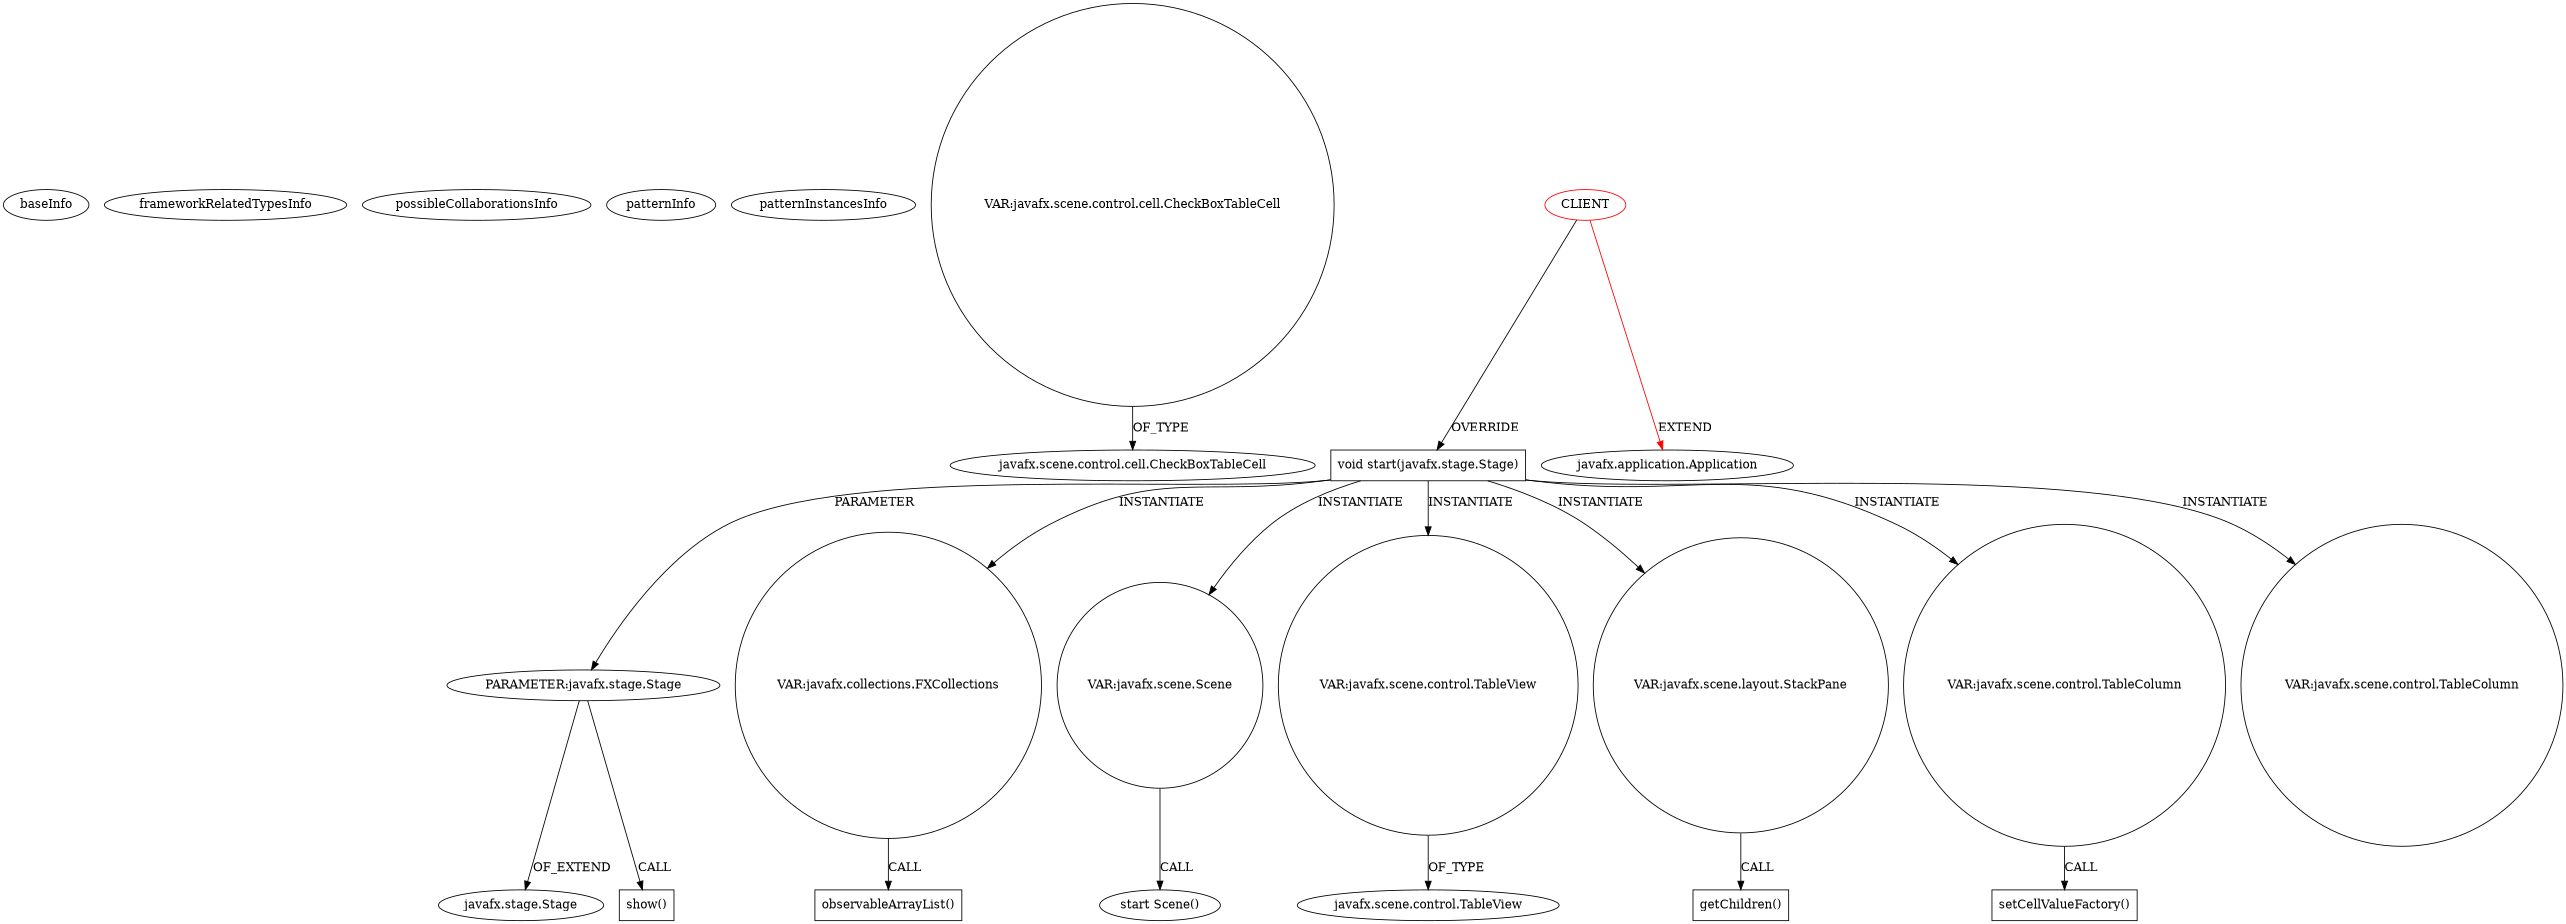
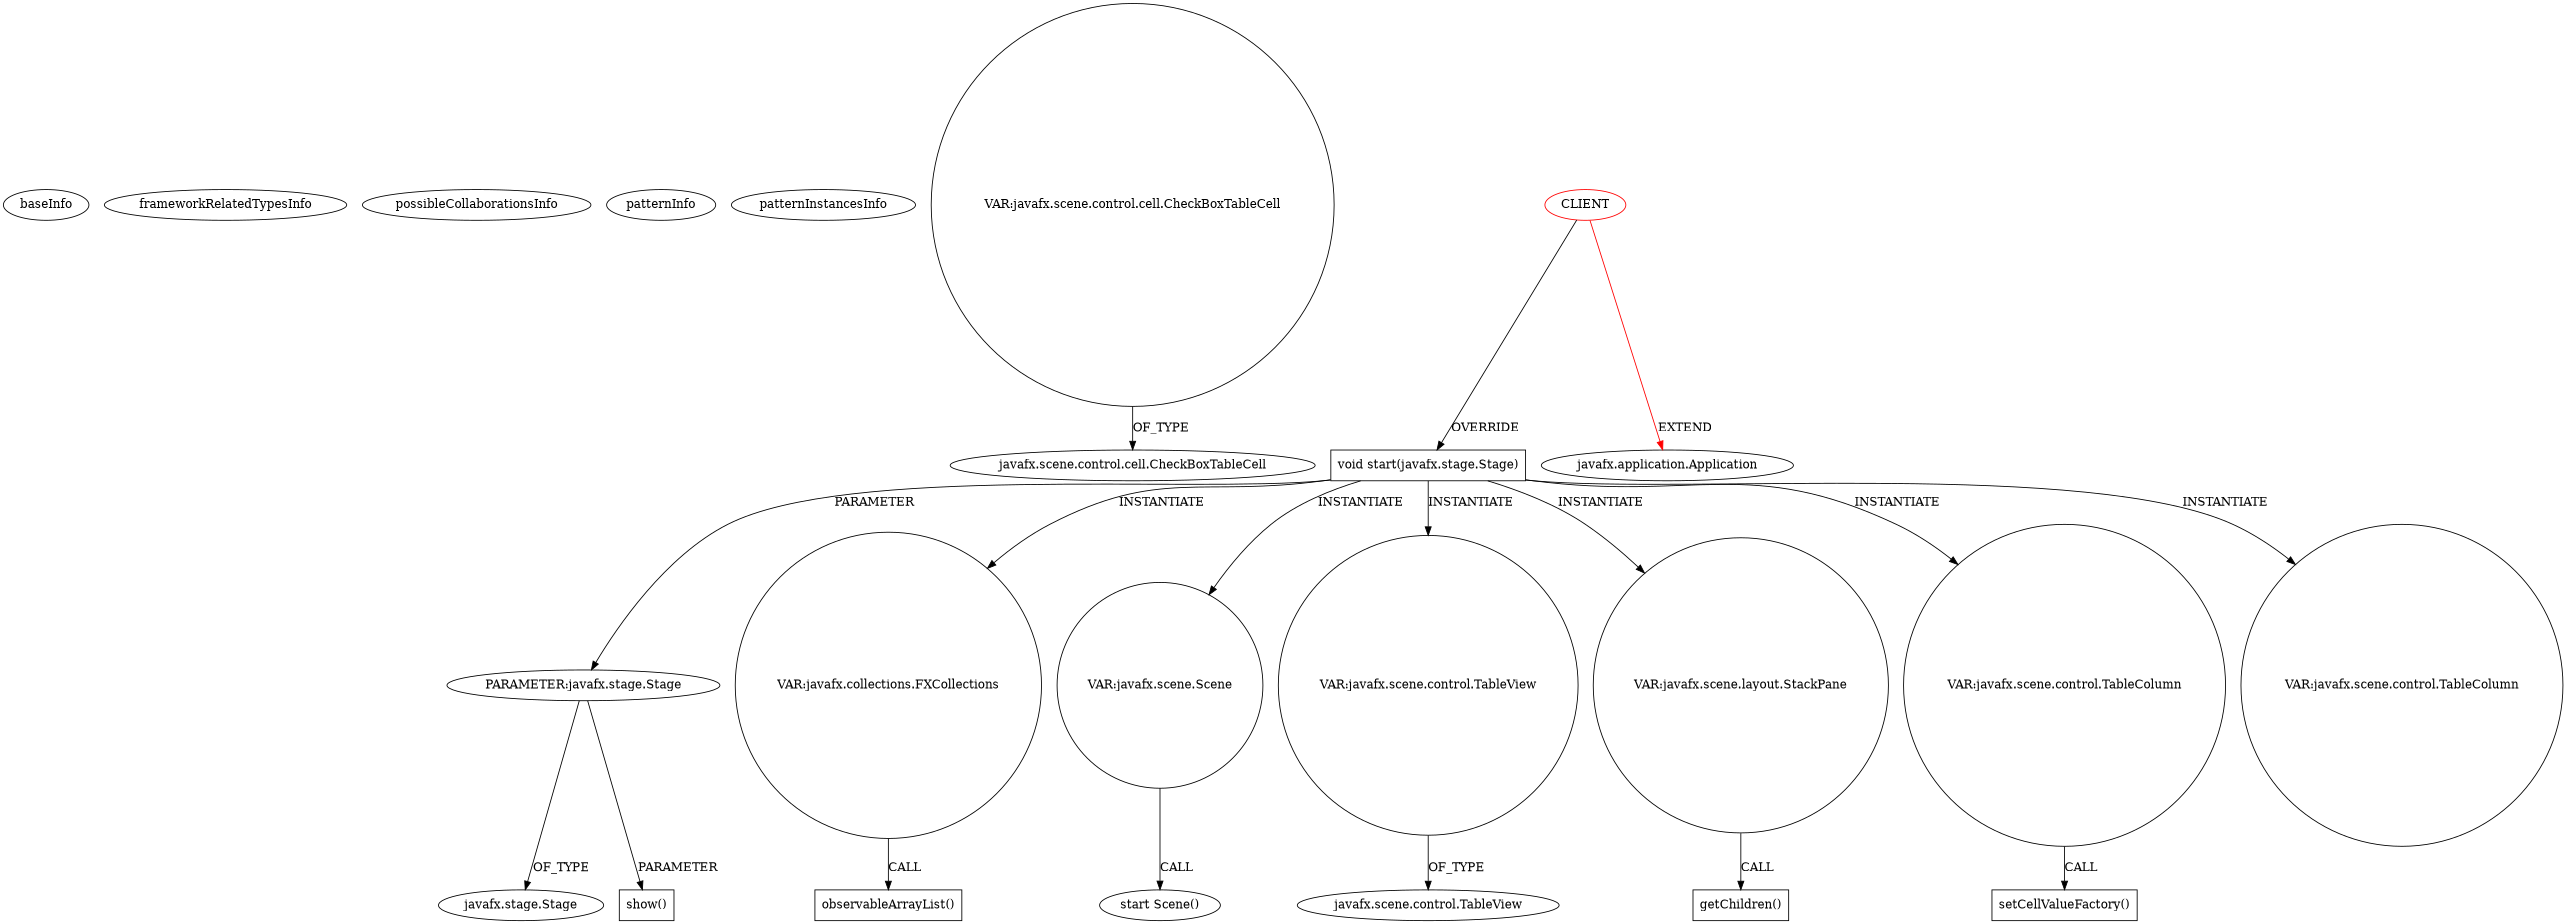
(572, 868) -> (562, 868)
(655, 868) -> (678, 868)
